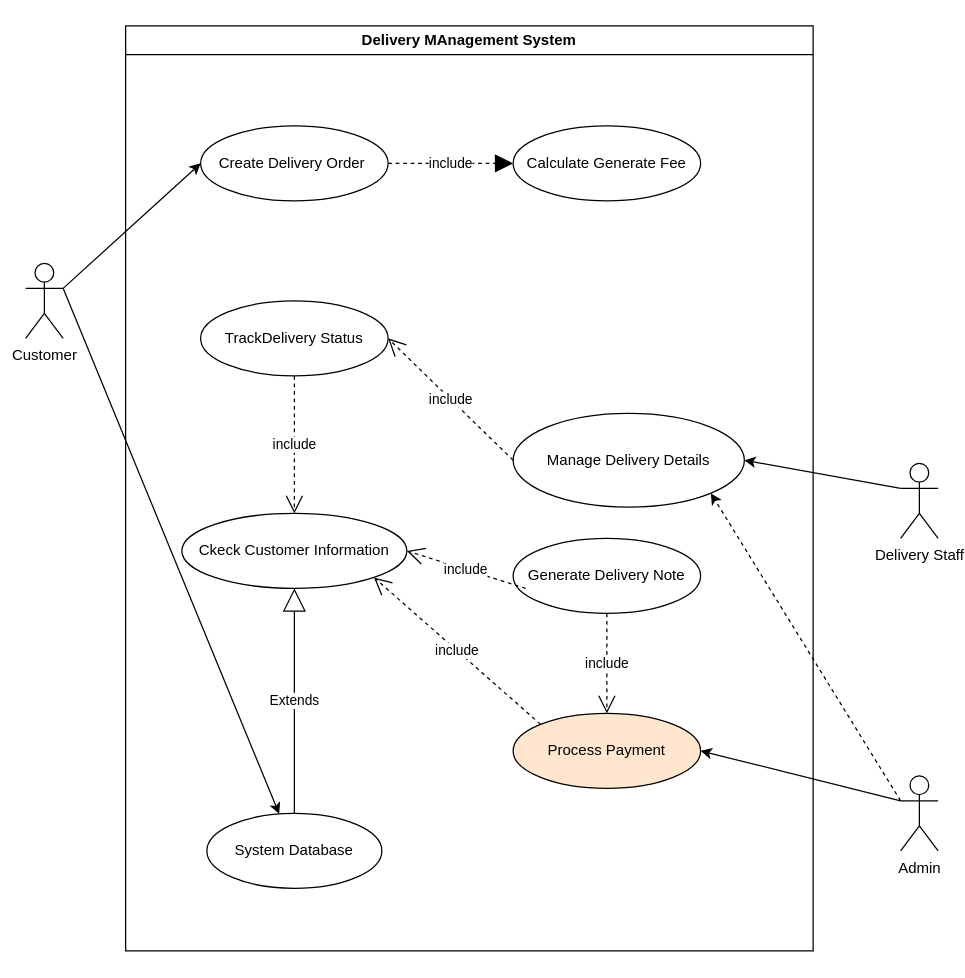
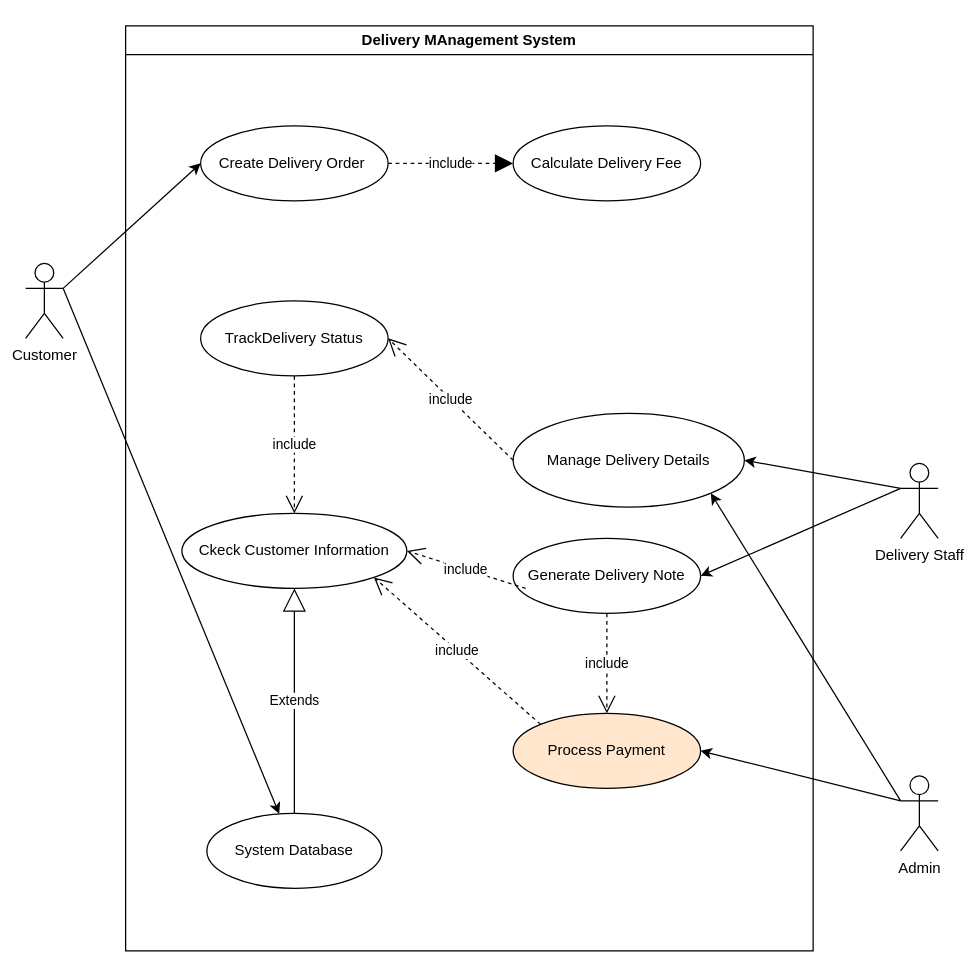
(607, 163) -> (607, 163)
none -> (803, 531)
(763, 577) -> (763, 577)
